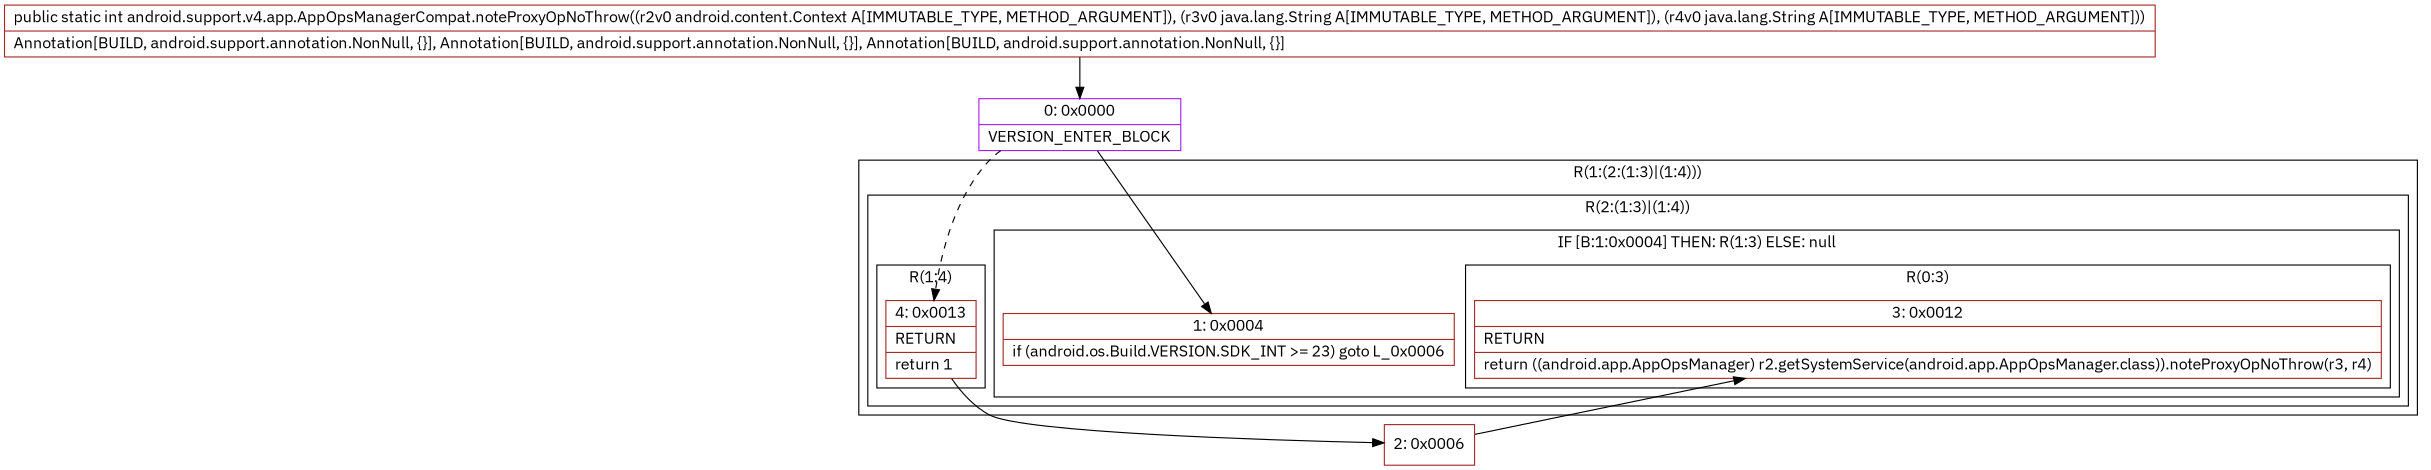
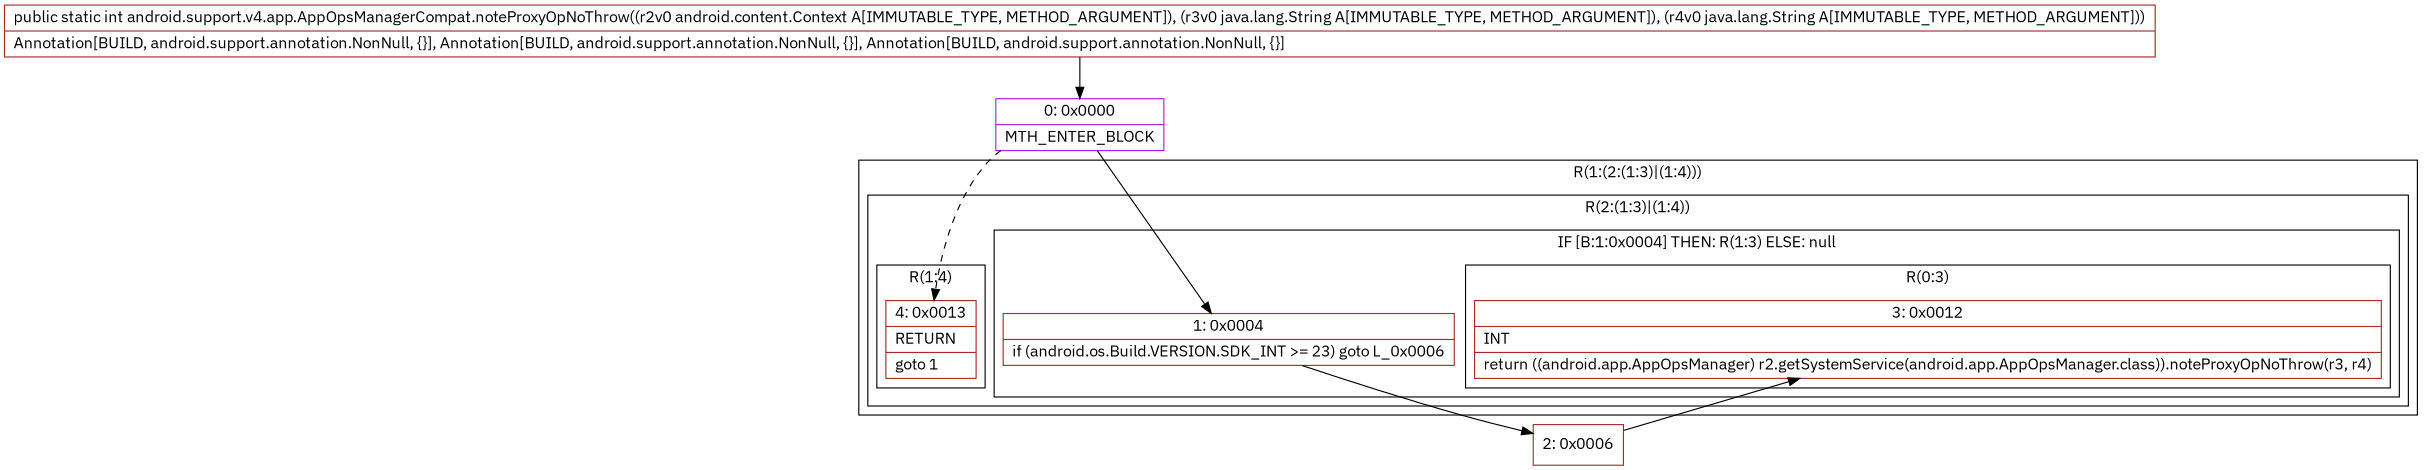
(1080, 137) -> (1080, 137)
(1515, 339) -> (1497, 339)
(924, 365) -> (917, 365)
(1154, 434) -> (1373, 389)
